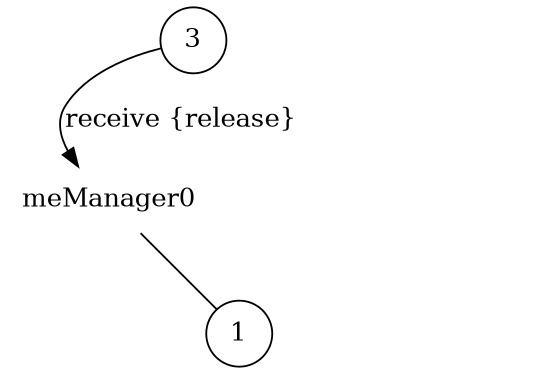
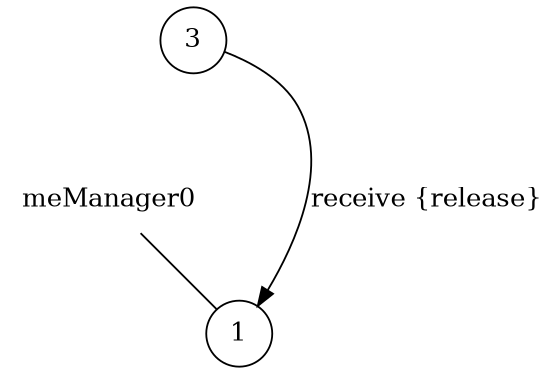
(88, 82) -> (311, 155)
